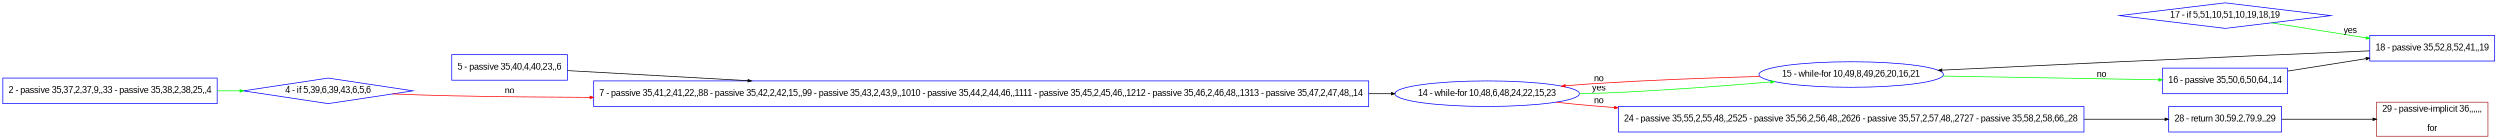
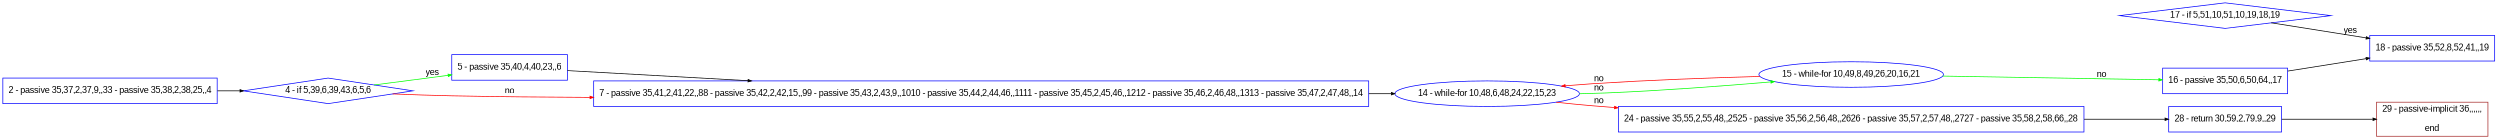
(2319, 30) -> (2319, 30)
(2156, 60) -> none
none -> (411, 80)
(2225, 81) -> (2225, 81)
(1599, 88) -> (1599, 88)
(229, 91) -> (229, 91)
(2432, 119) -> (2432, 119)
